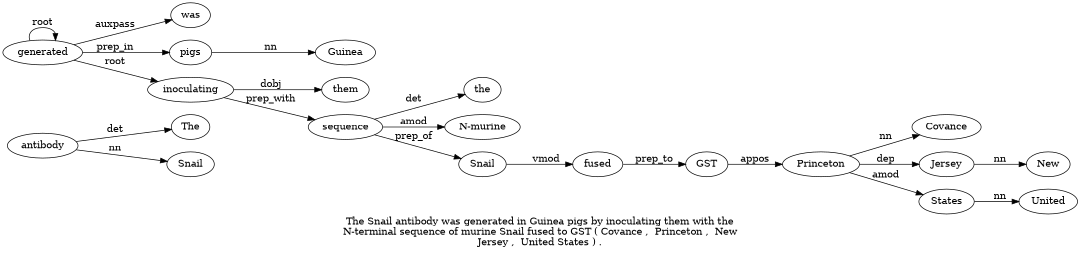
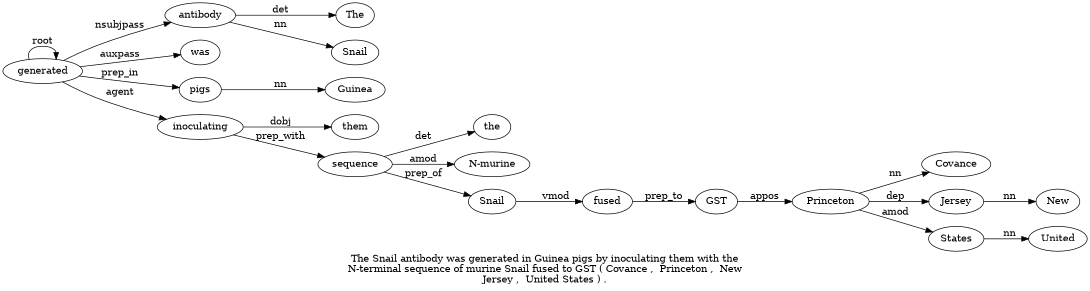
none -> (113, 40)
(115, 62) -> (120, 92)
